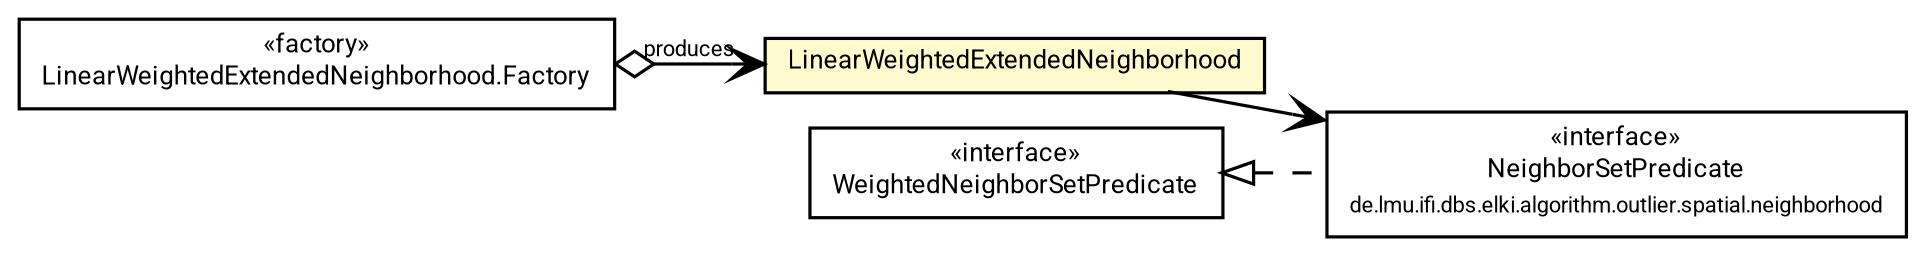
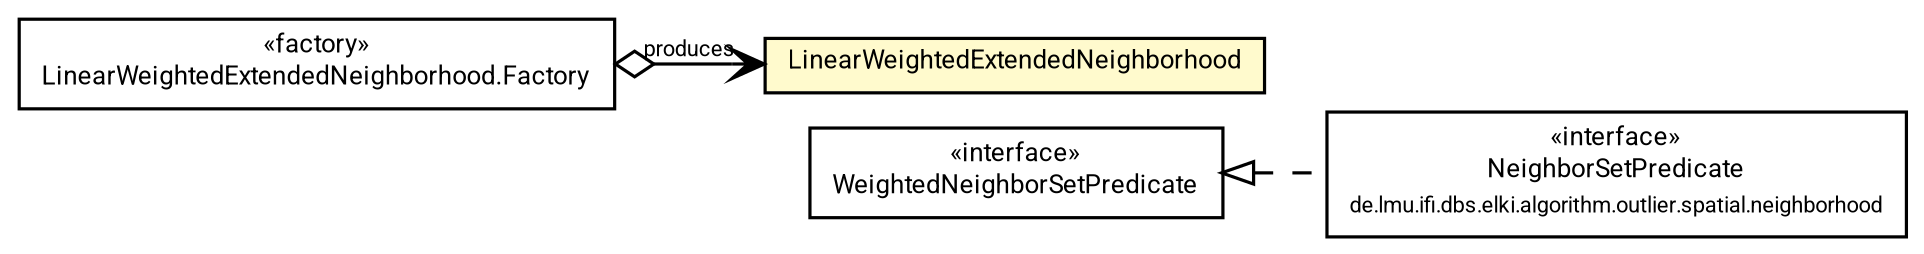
(1230, 103) -> none
